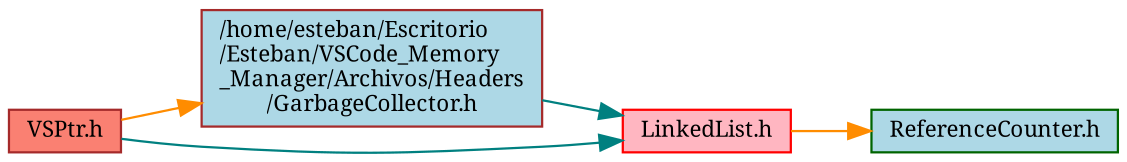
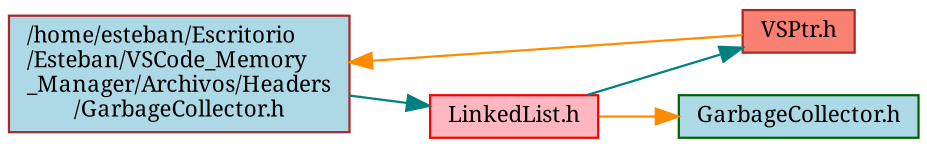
(995, 131) -> (799, 116)
(360, 153) -> (654, 75)
